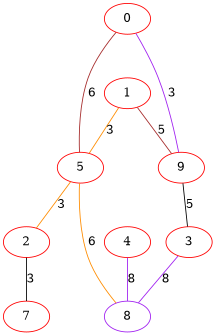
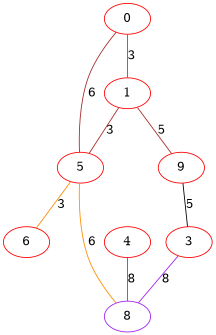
(163, 91) -> (127, 56)
(104, 131) -> (104, 131)
(27, 242) -> (27, 242)
(27, 317) -> none
